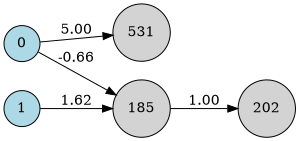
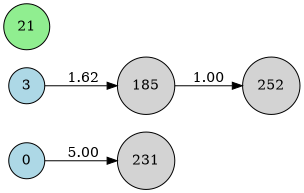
none -> (27, 27)
(142, 33) -> (146, 161)
(73, 71) -> none
(22, 109) -> (27, 86)
(267, 109) -> (271, 86)
